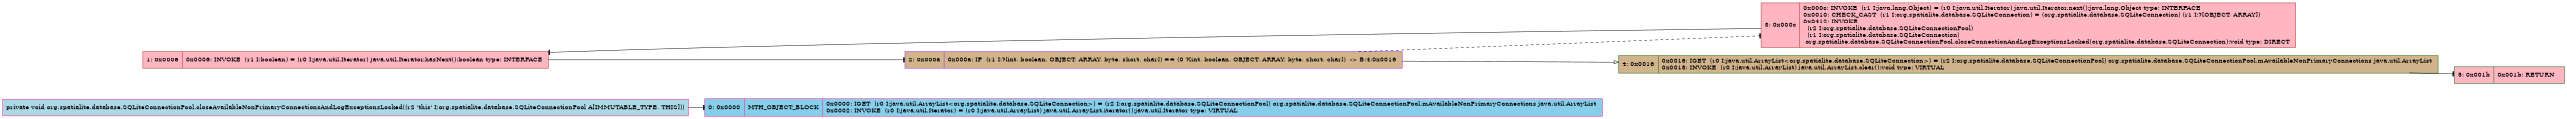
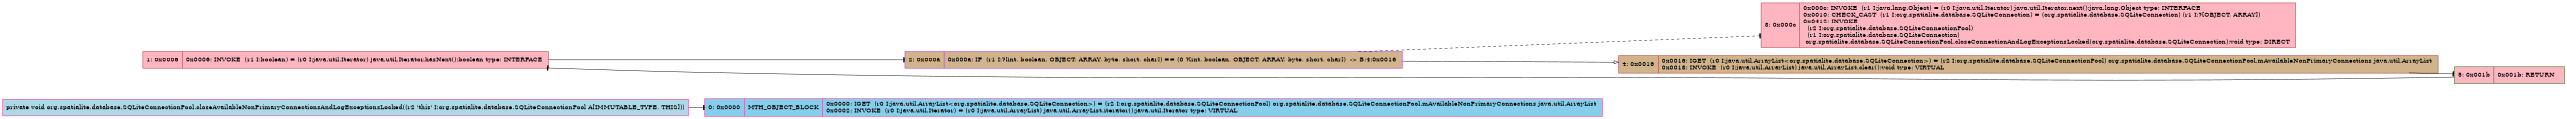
(1156, 38) -> (1502, 77)
(2028, 64) -> (2028, 64)
